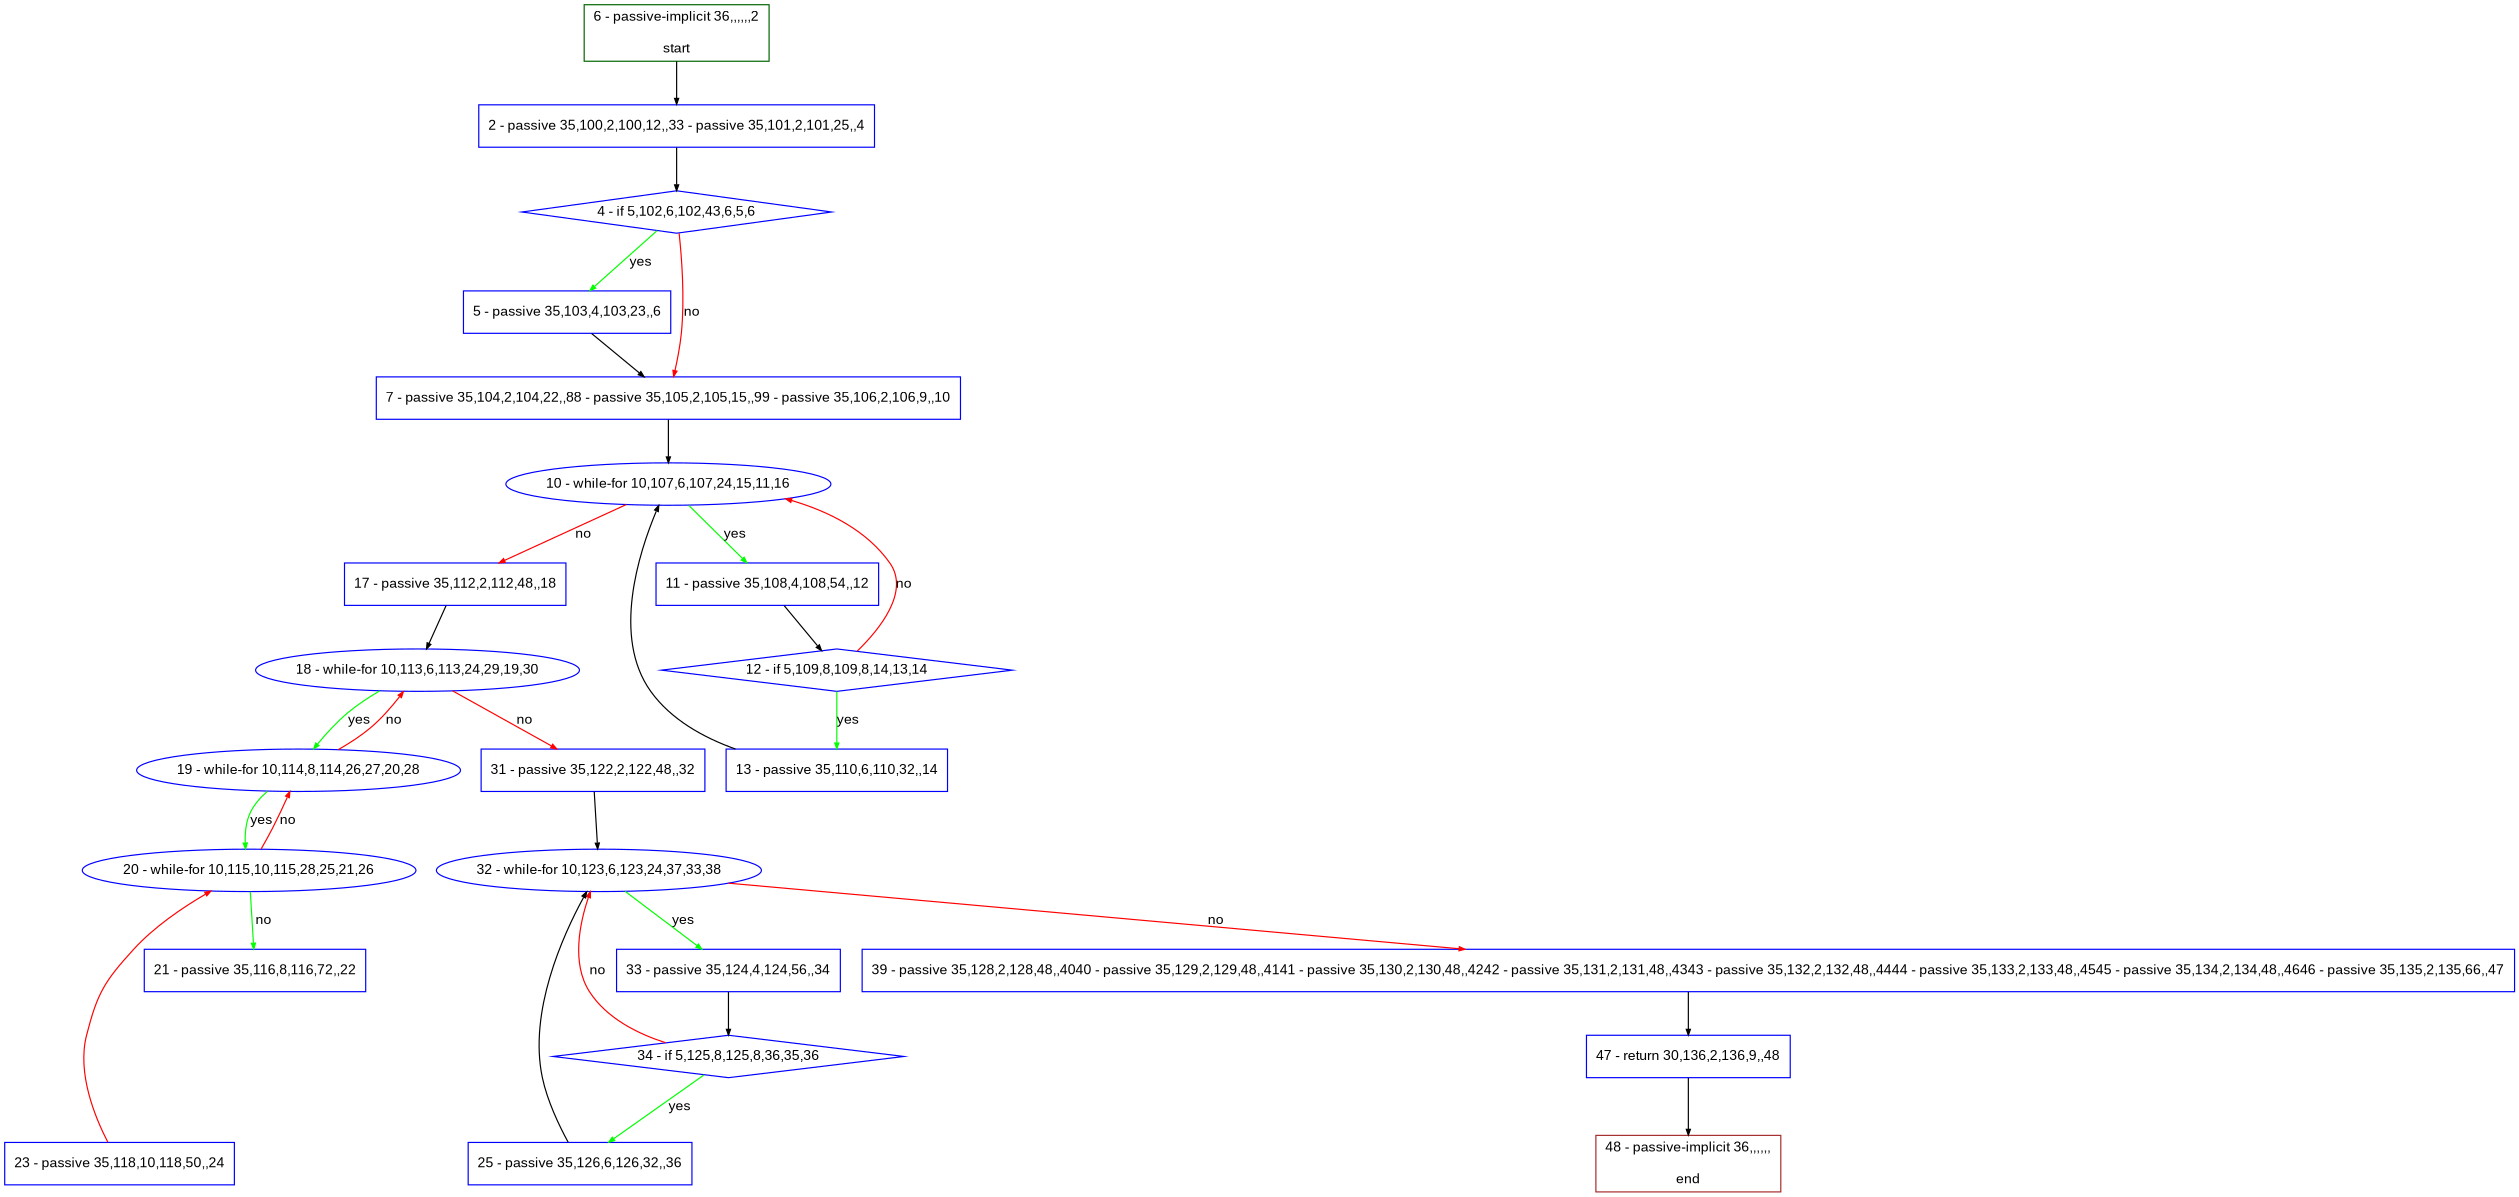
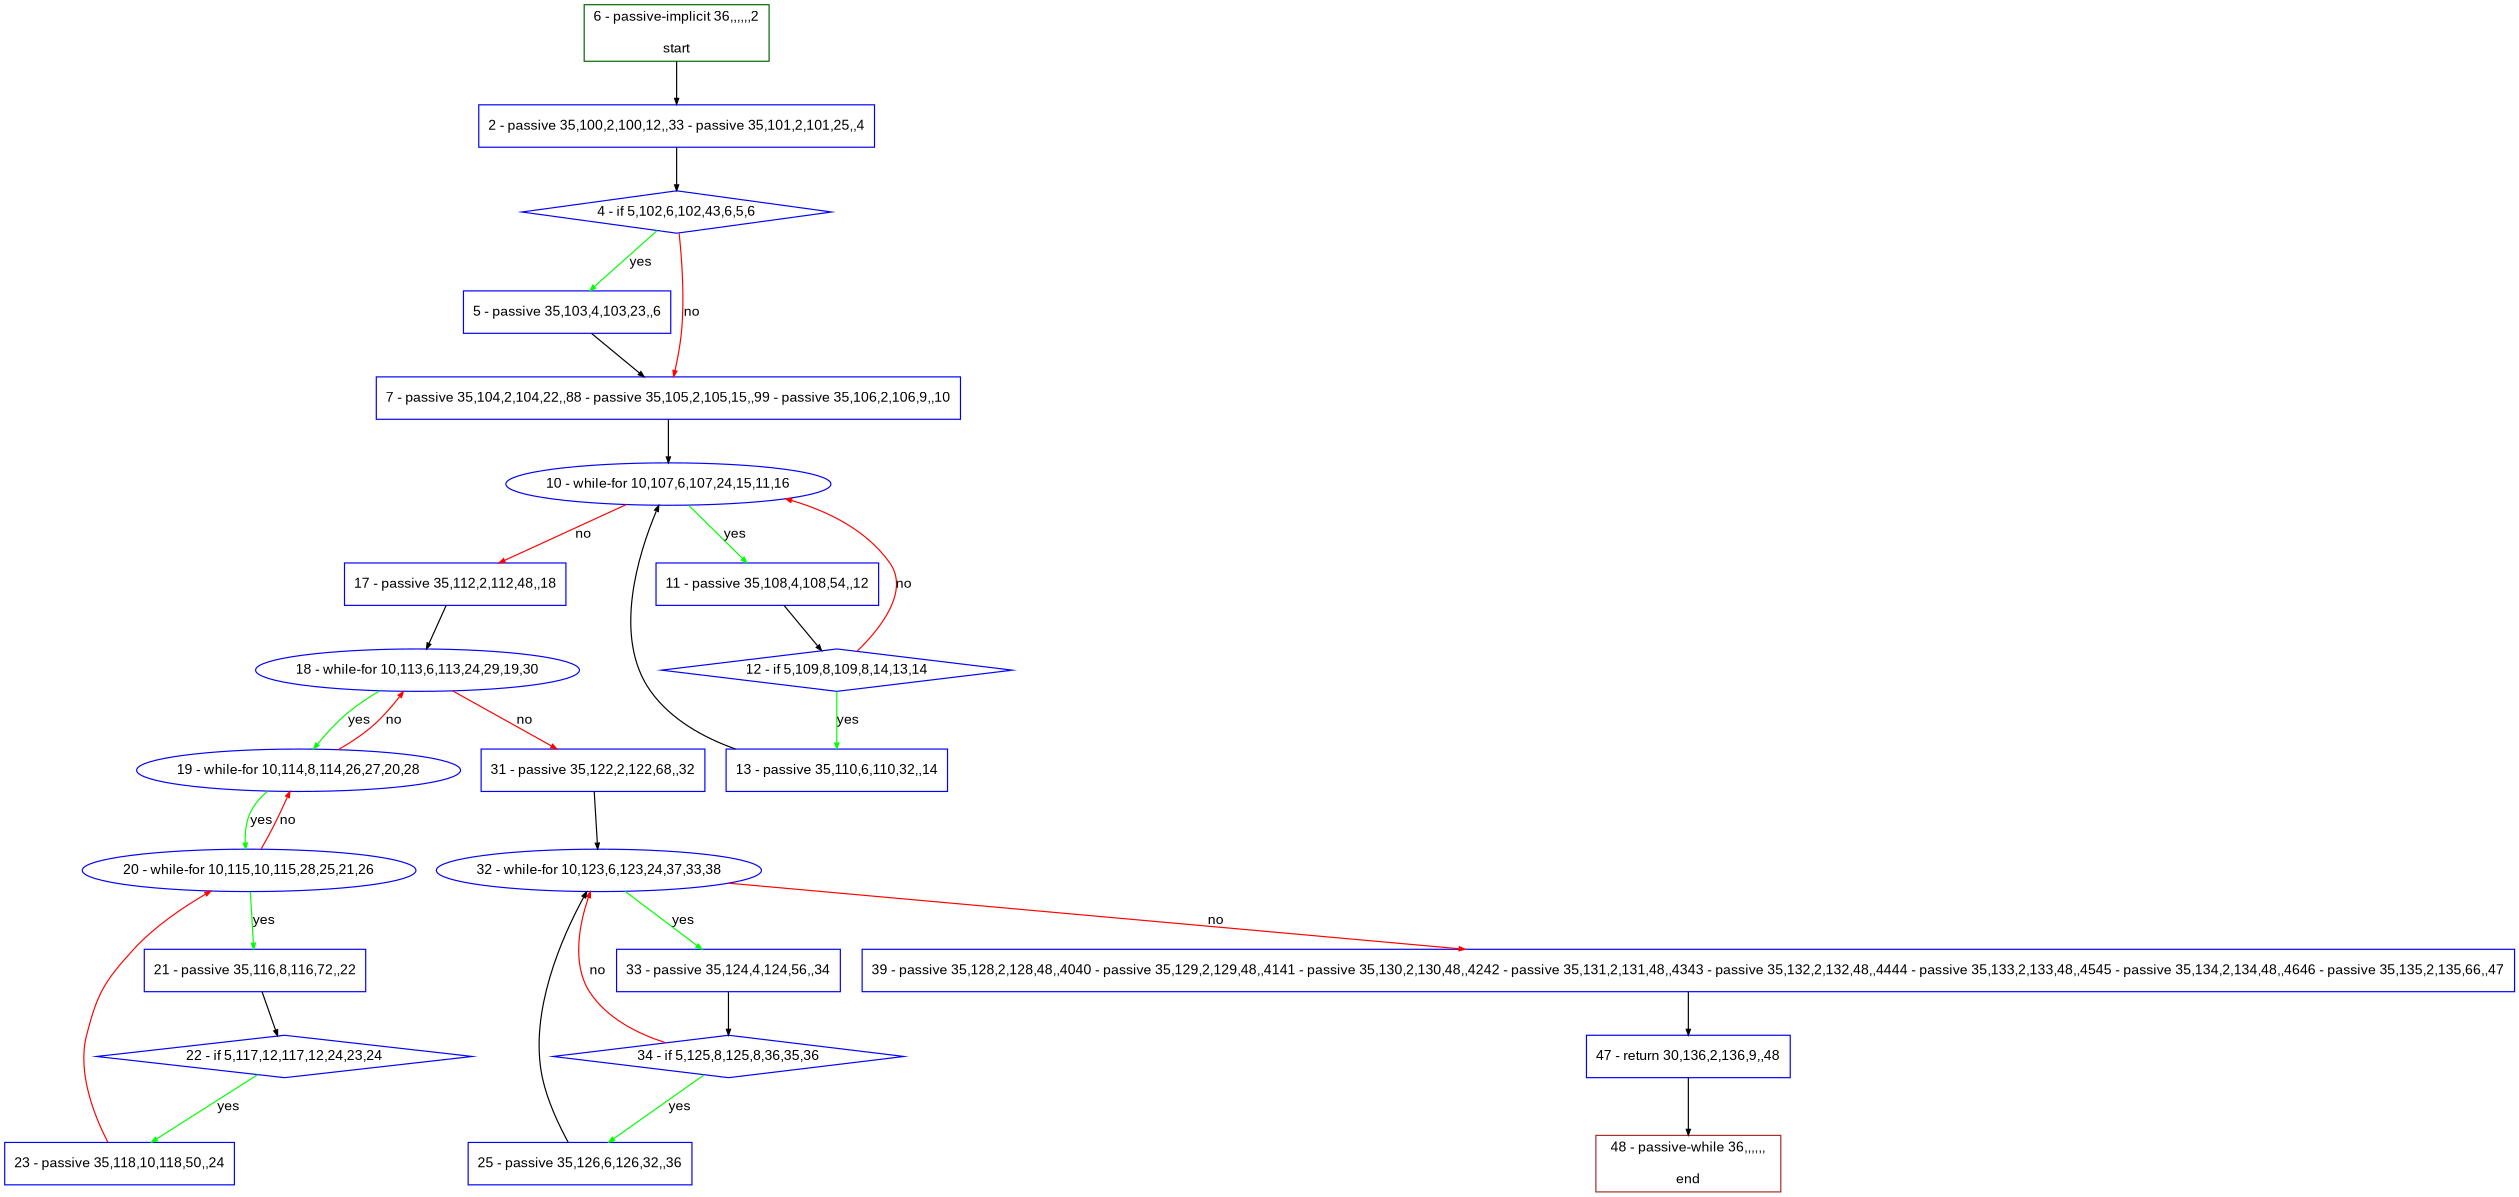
(593, 770) -> (593, 770)
(264, 920) -> (264, 920)
none -> (284, 1056)
(1688, 1164) -> (1688, 1164)
